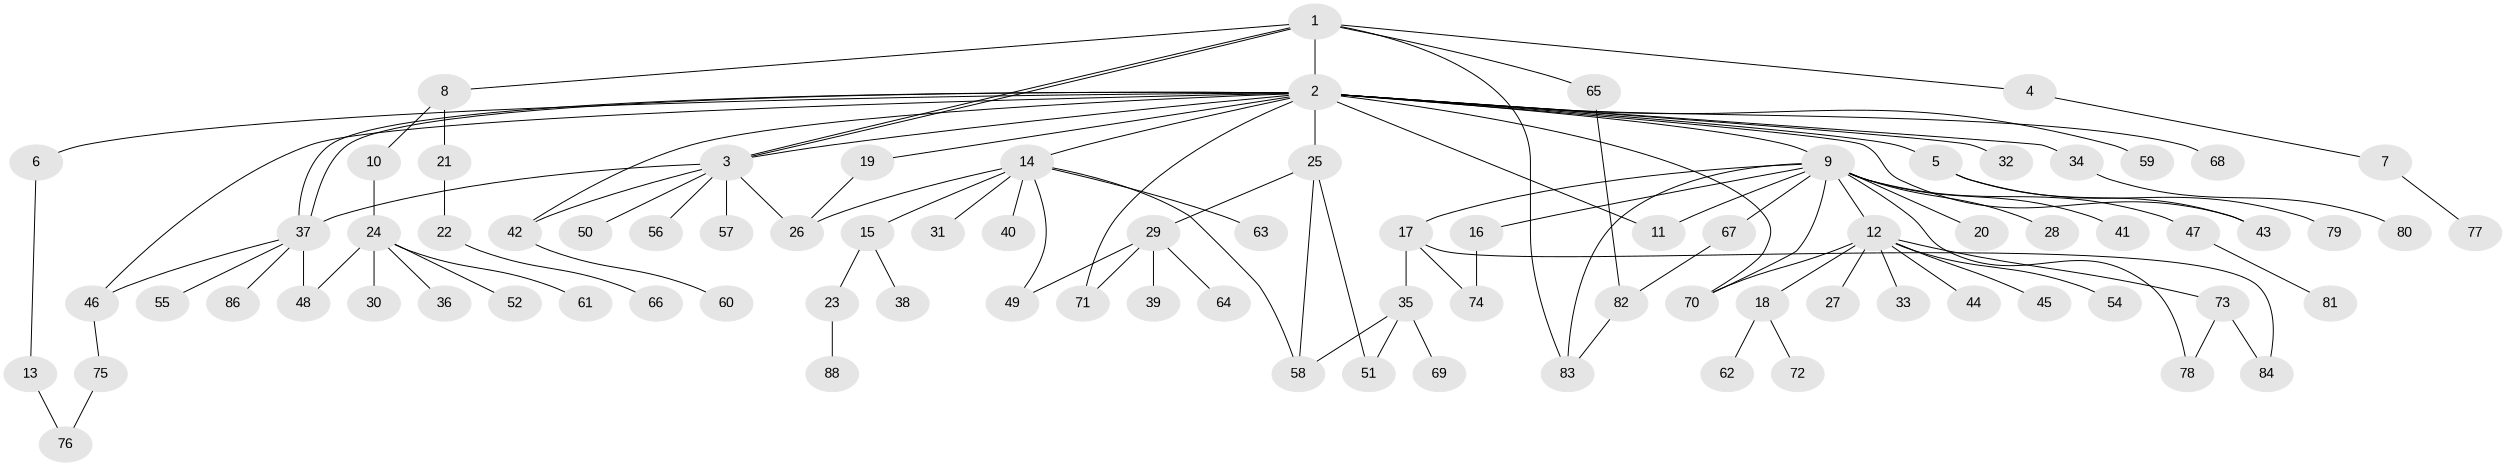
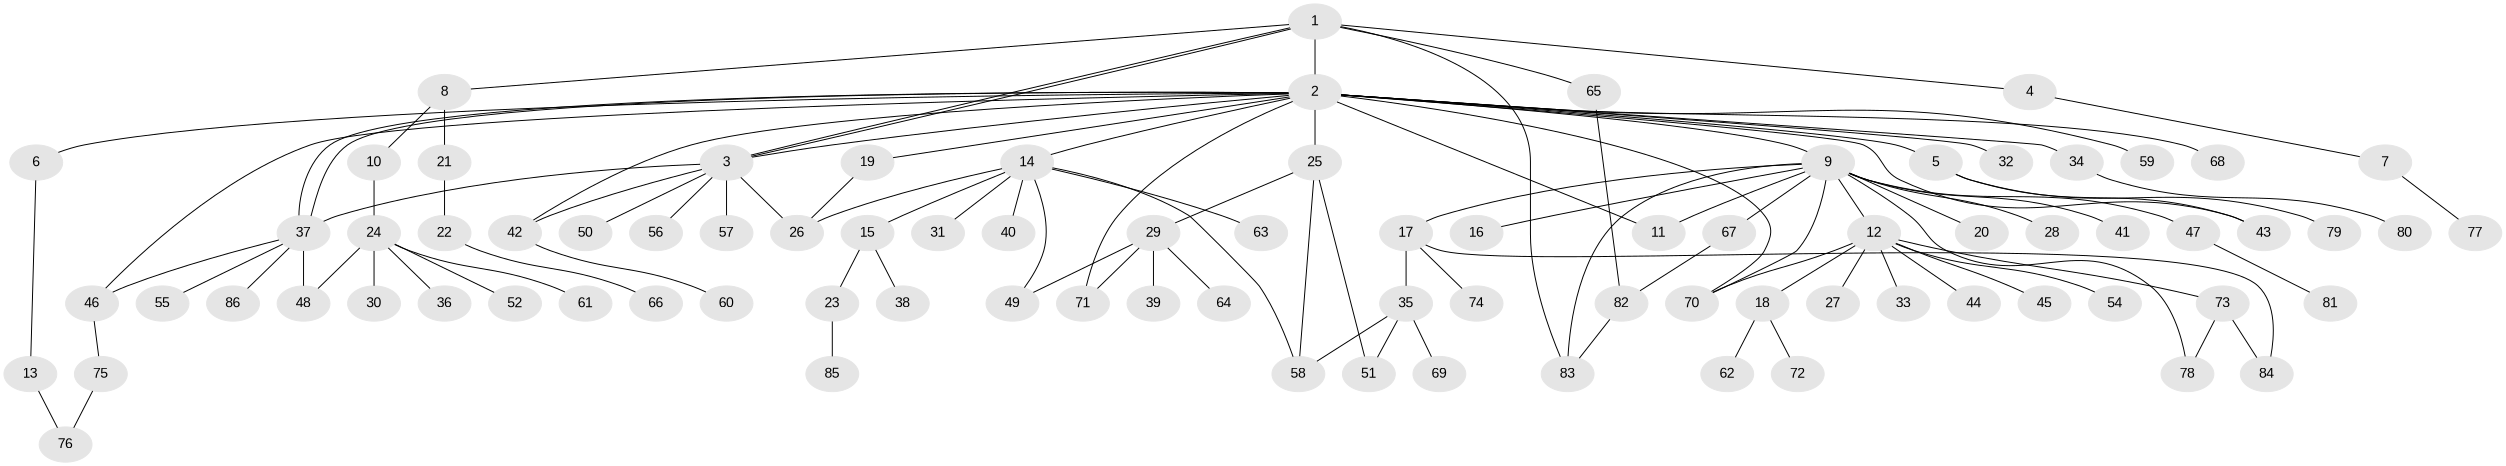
(1477, 268) -> none
(832, 374) -> (832, 374)
